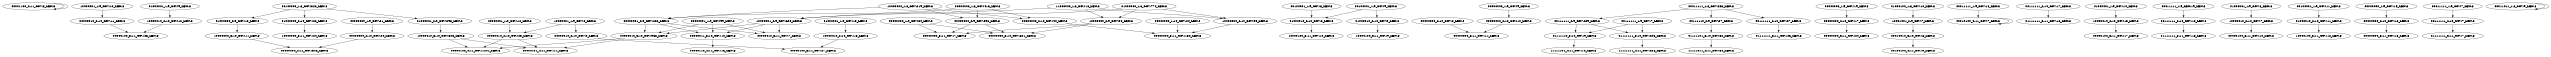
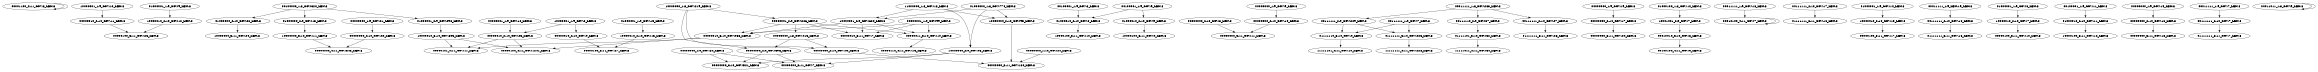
(813, 14) -> (795, 27)
